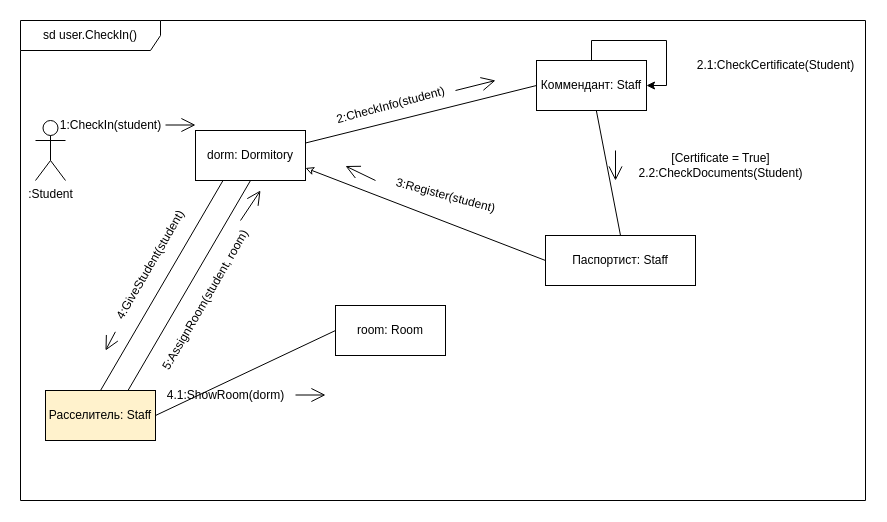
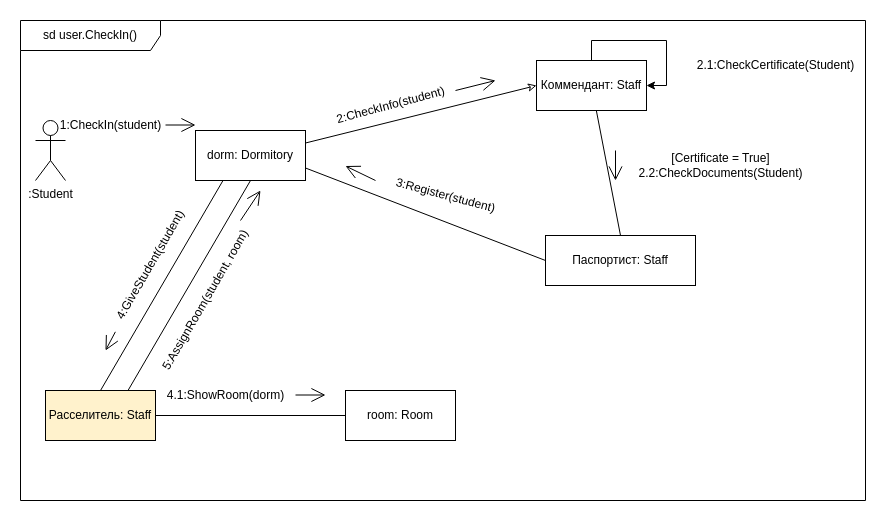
(531, 87) -> (528, 88)
(313, 171) -> (310, 170)
(391, 331) -> (401, 416)
